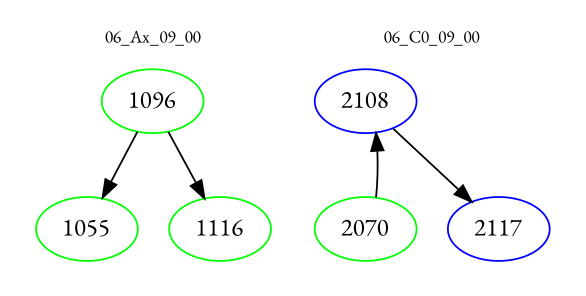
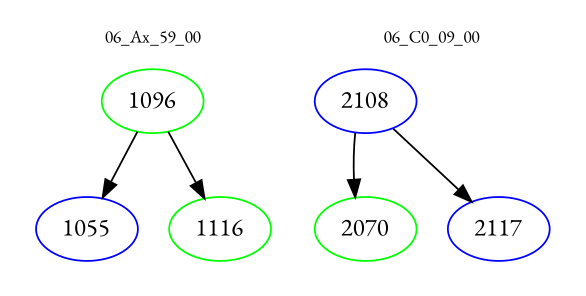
(154, 38) -> (154, 38)
(378, 174) -> (354, 156)
(87, 229) -> (87, 229)
